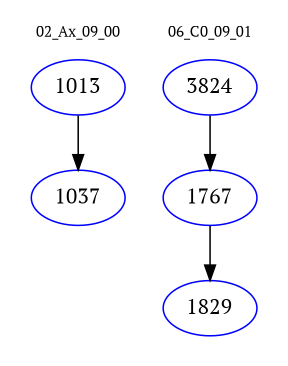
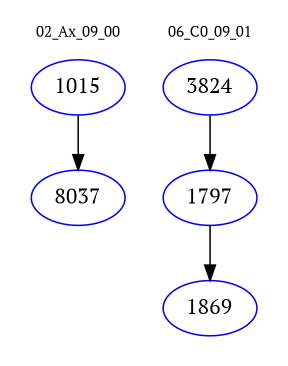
(78, 87) -> (78, 87)
(78, 198) -> (78, 198)
(210, 198) -> (210, 198)
(210, 308) -> (210, 308)
